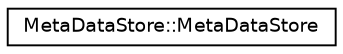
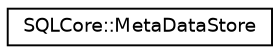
(172, 27) -> (140, 27)
